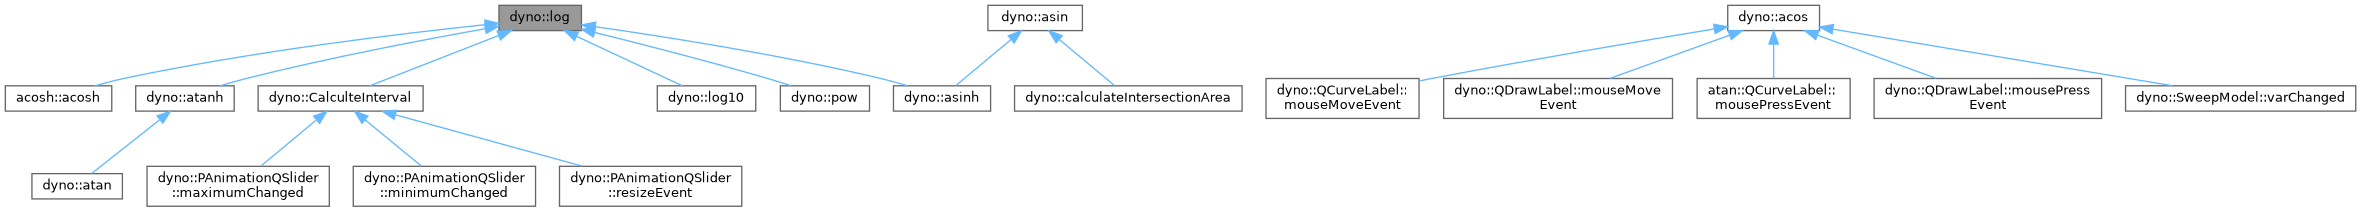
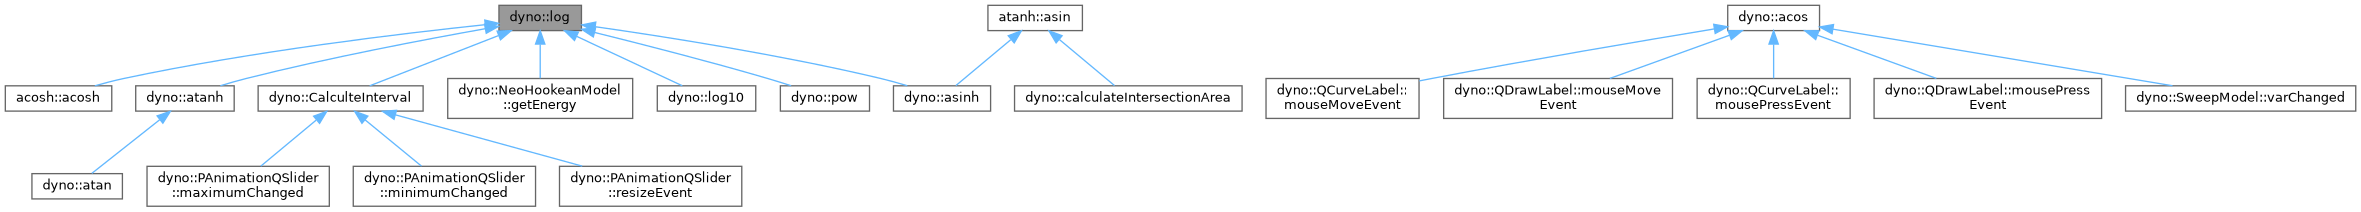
(1035, 18) -> (1035, 18)
none -> (540, 98)
(1774, 98) -> (1774, 98)
